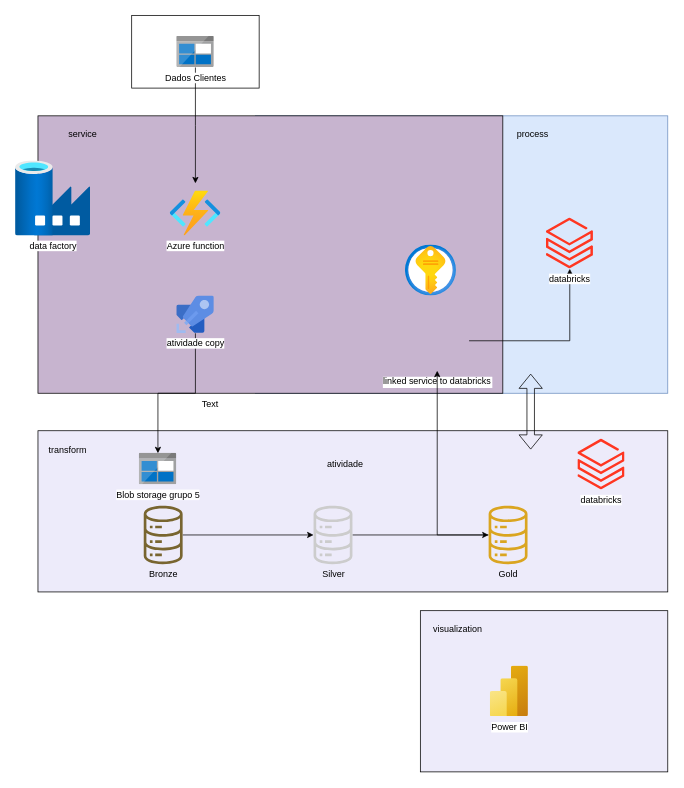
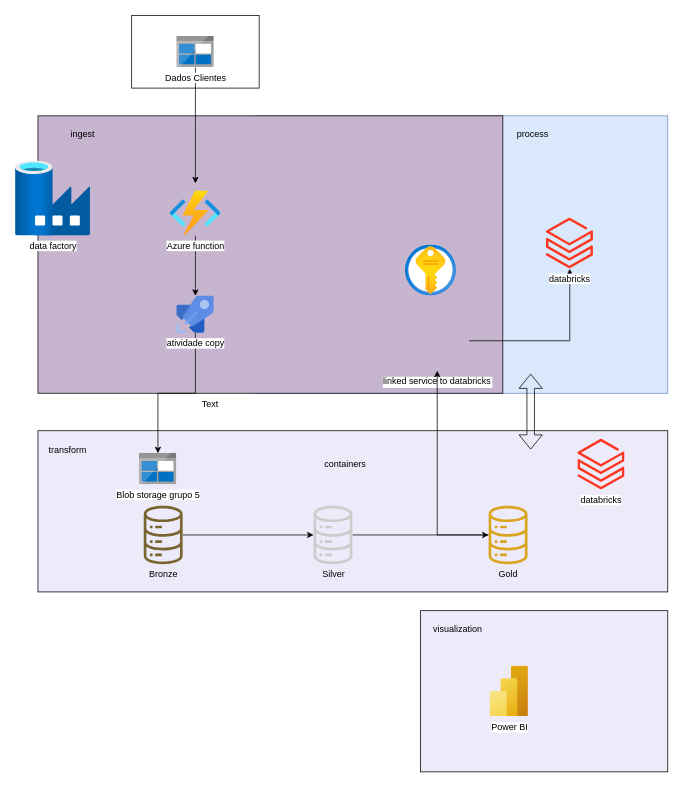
(83, 135) -> (83, 135)
none -> (195, 270)
(345, 465) -> (345, 465)
